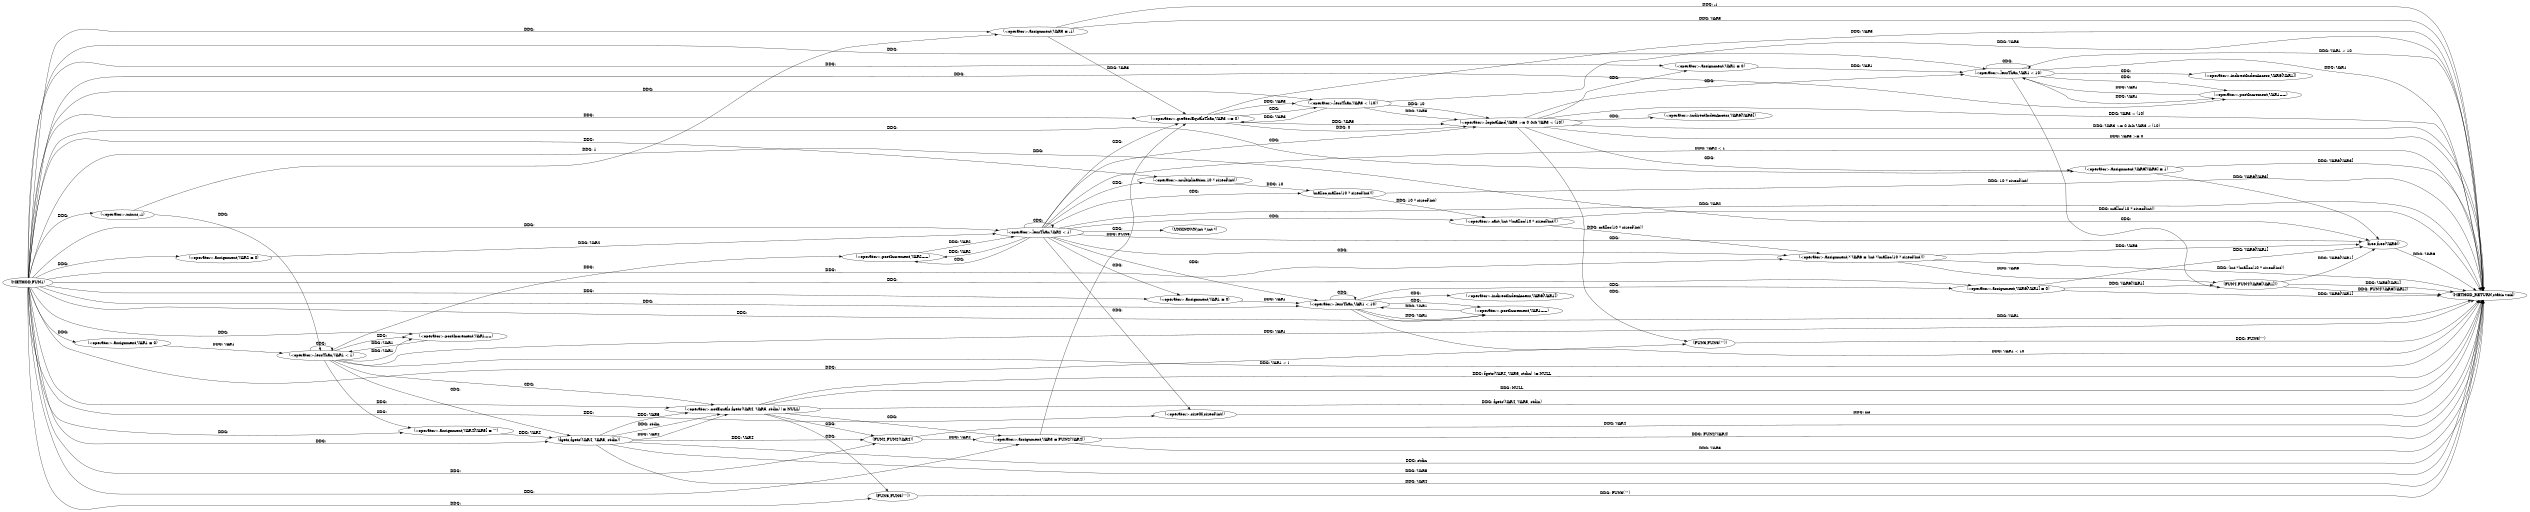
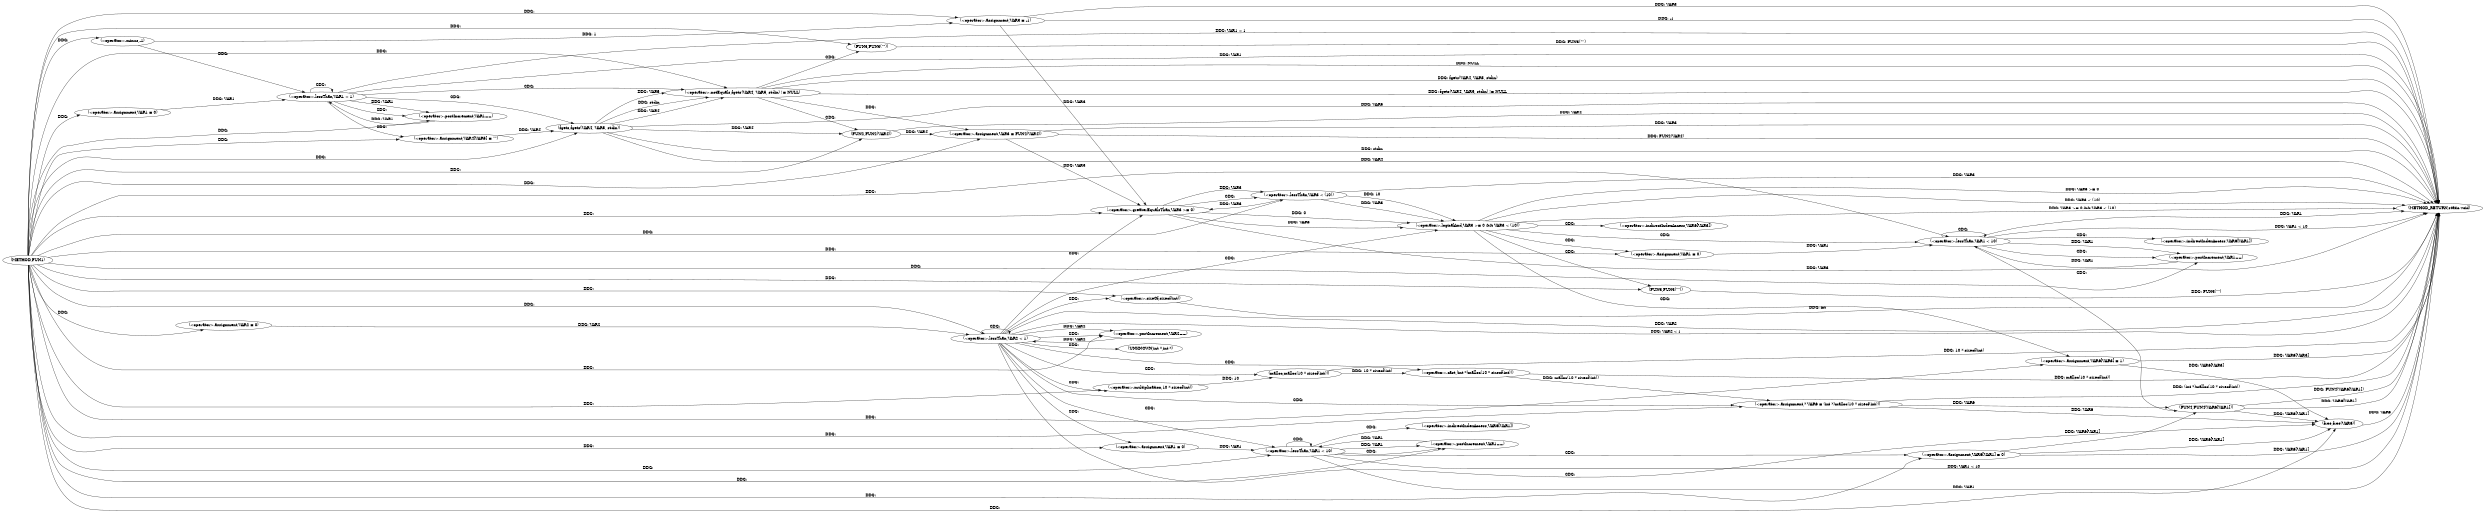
(1118, 235) -> (1074, 166)
(580, 277) -> (542, 370)
(893, 417) -> (871, 107)
